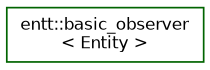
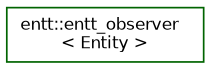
(105, 35) -> (105, 35)
